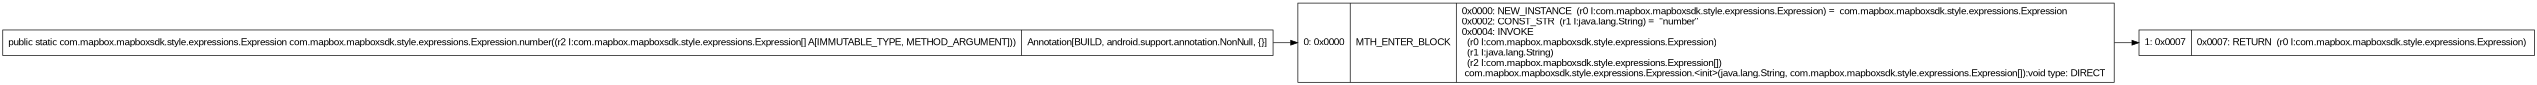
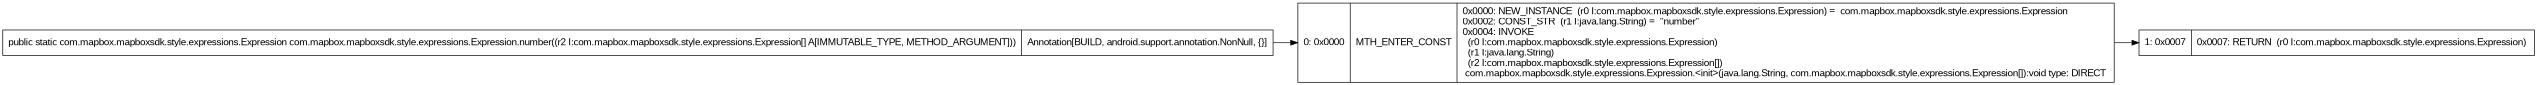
(1403, 42) -> (1404, 42)
